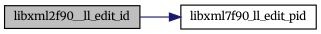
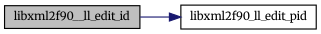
(249, 17) -> (249, 17)
